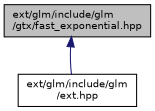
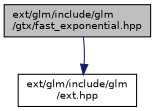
(70, 61) -> (84, 50)
